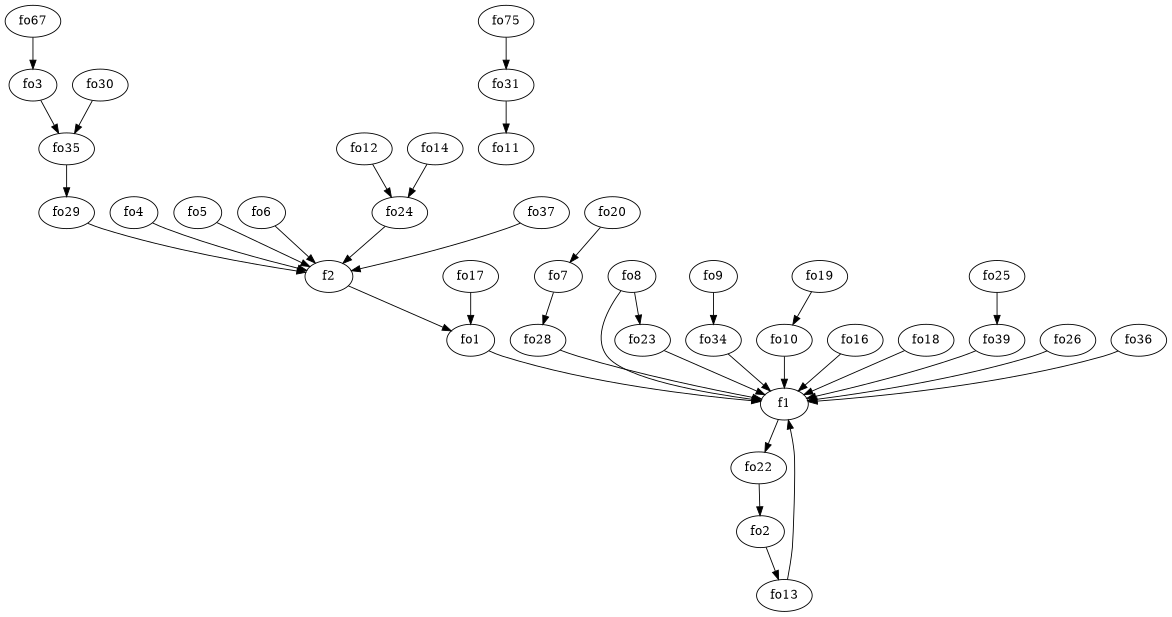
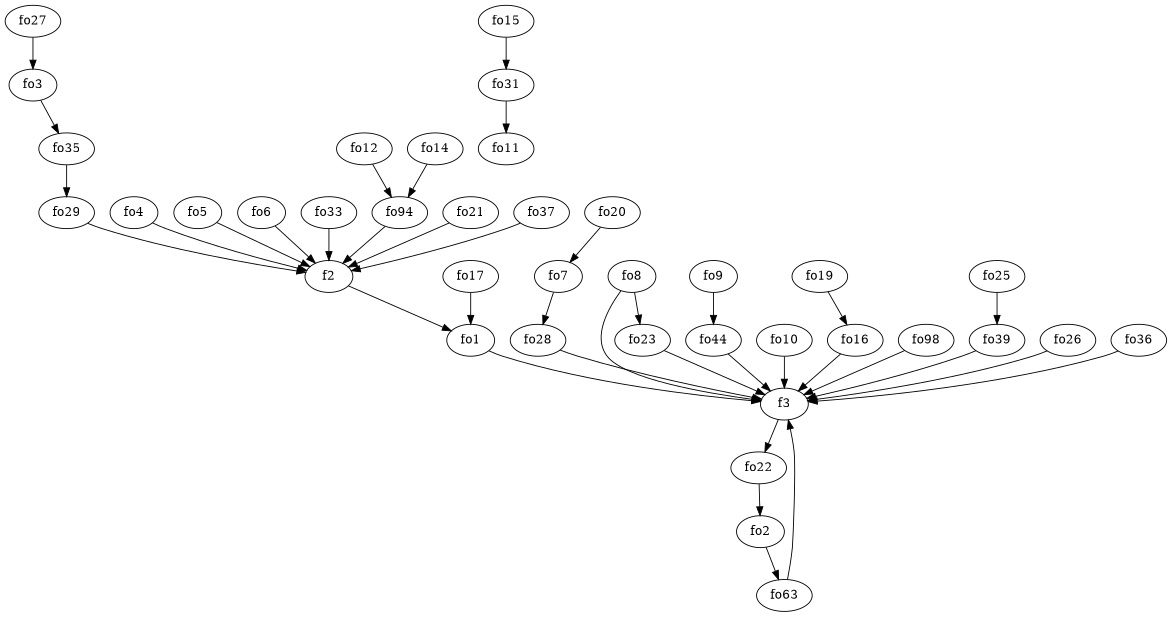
(33, 21) -> (33, 21)
(506, 21) -> (506, 21)
(100, 85) -> none
none -> (329, 213)
(400, 213) -> (400, 213)
none -> (471, 213)
(804, 304) -> (835, 304)
(713, 340) -> (713, 340)
(926, 340) -> (926, 340)
(784, 404) -> (784, 404)
(784, 595) -> (784, 595)
